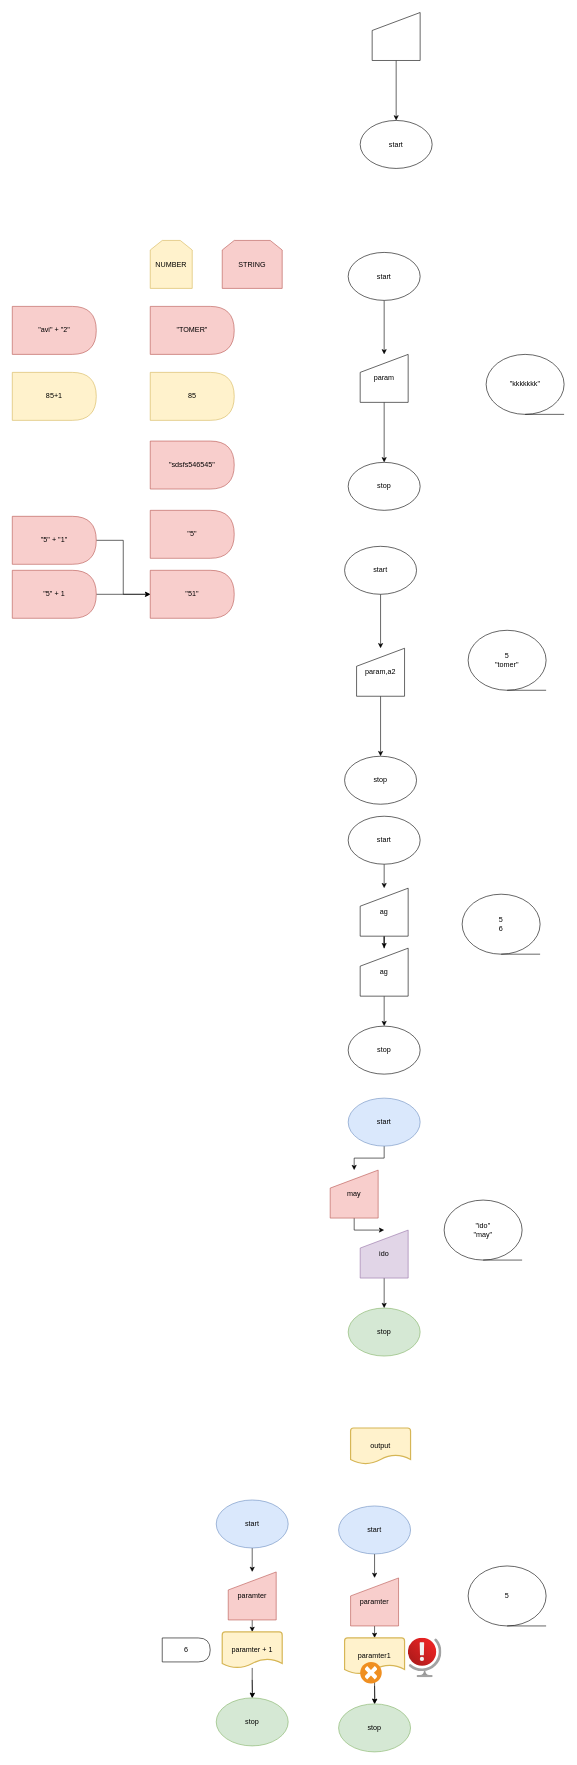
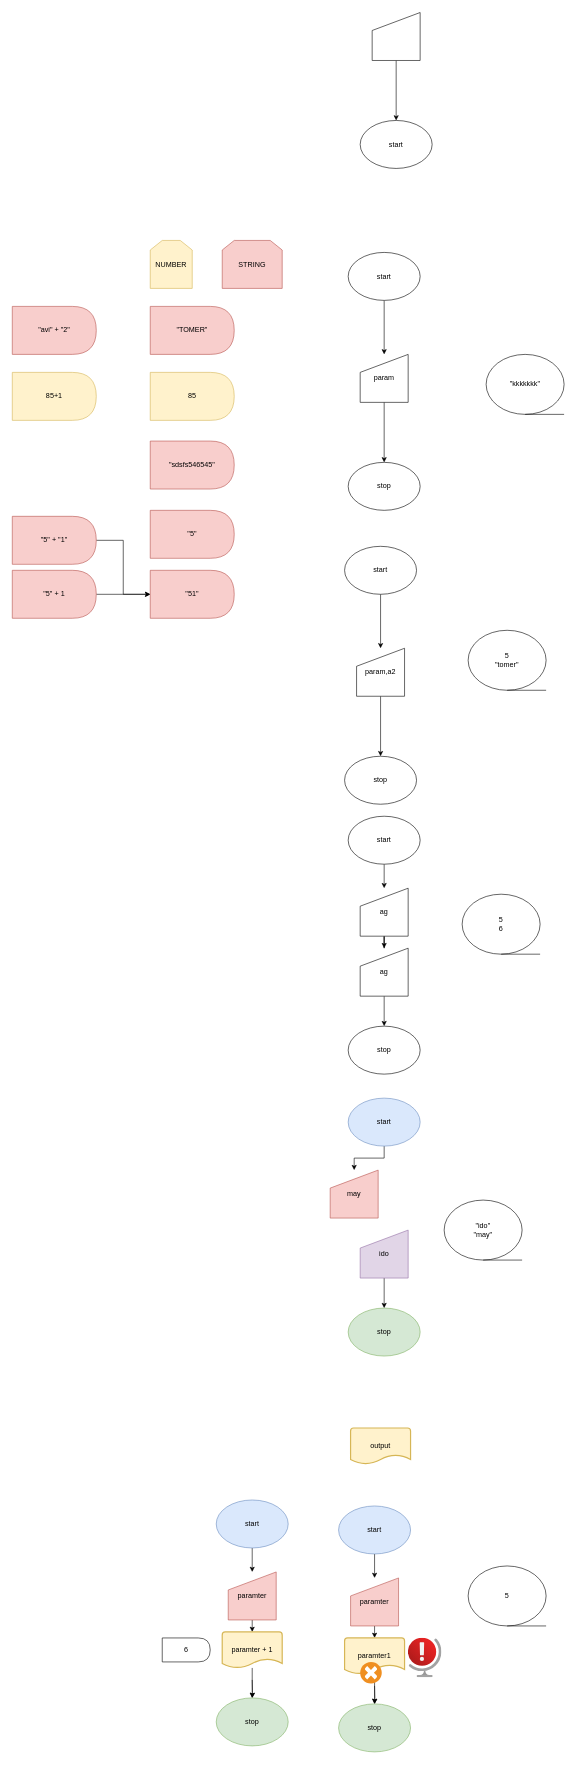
(354, 1229) -> none
